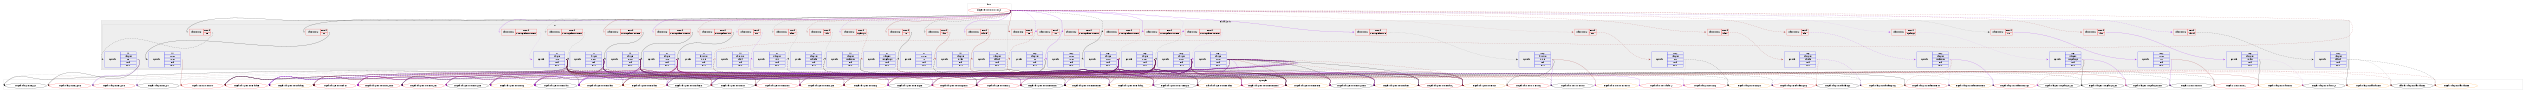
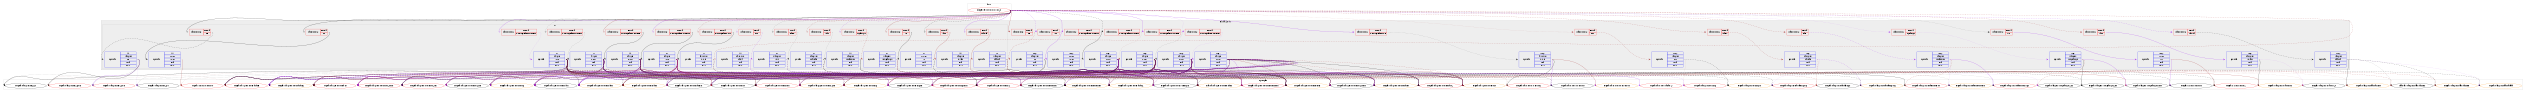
(821, 86) -> (821, 86)
none -> (2501, 86)
